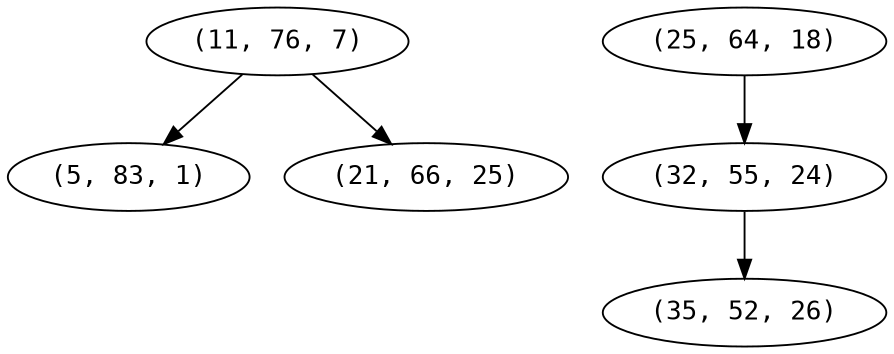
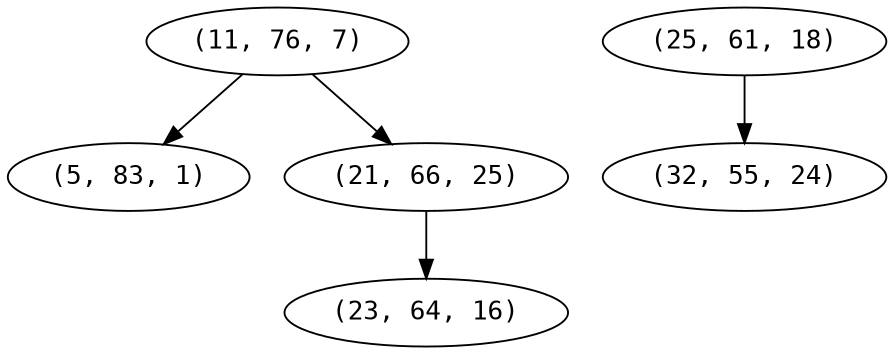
(745, 41) -> (745, 41)
none -> (426, 313)
(745, 313) -> none
